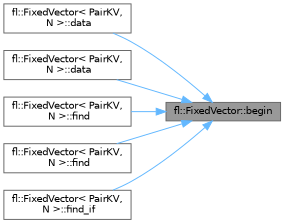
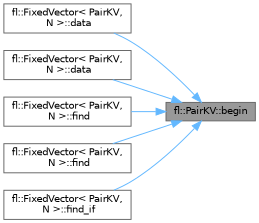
(223, 112) -> (211, 112)
